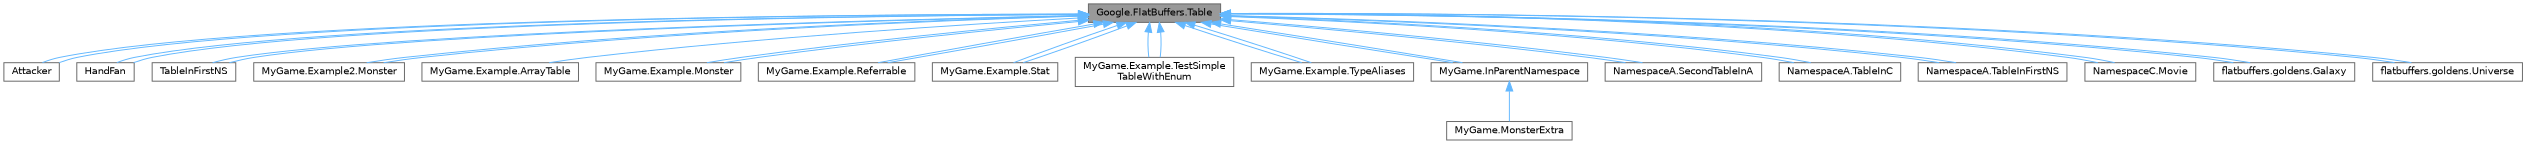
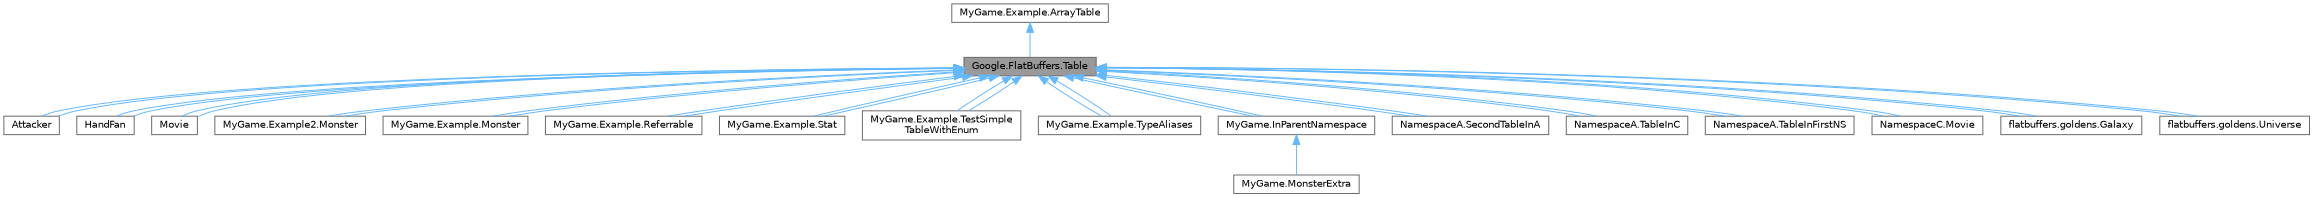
(813, 36) -> (1030, 45)
(194, 72) -> (175, 125)
